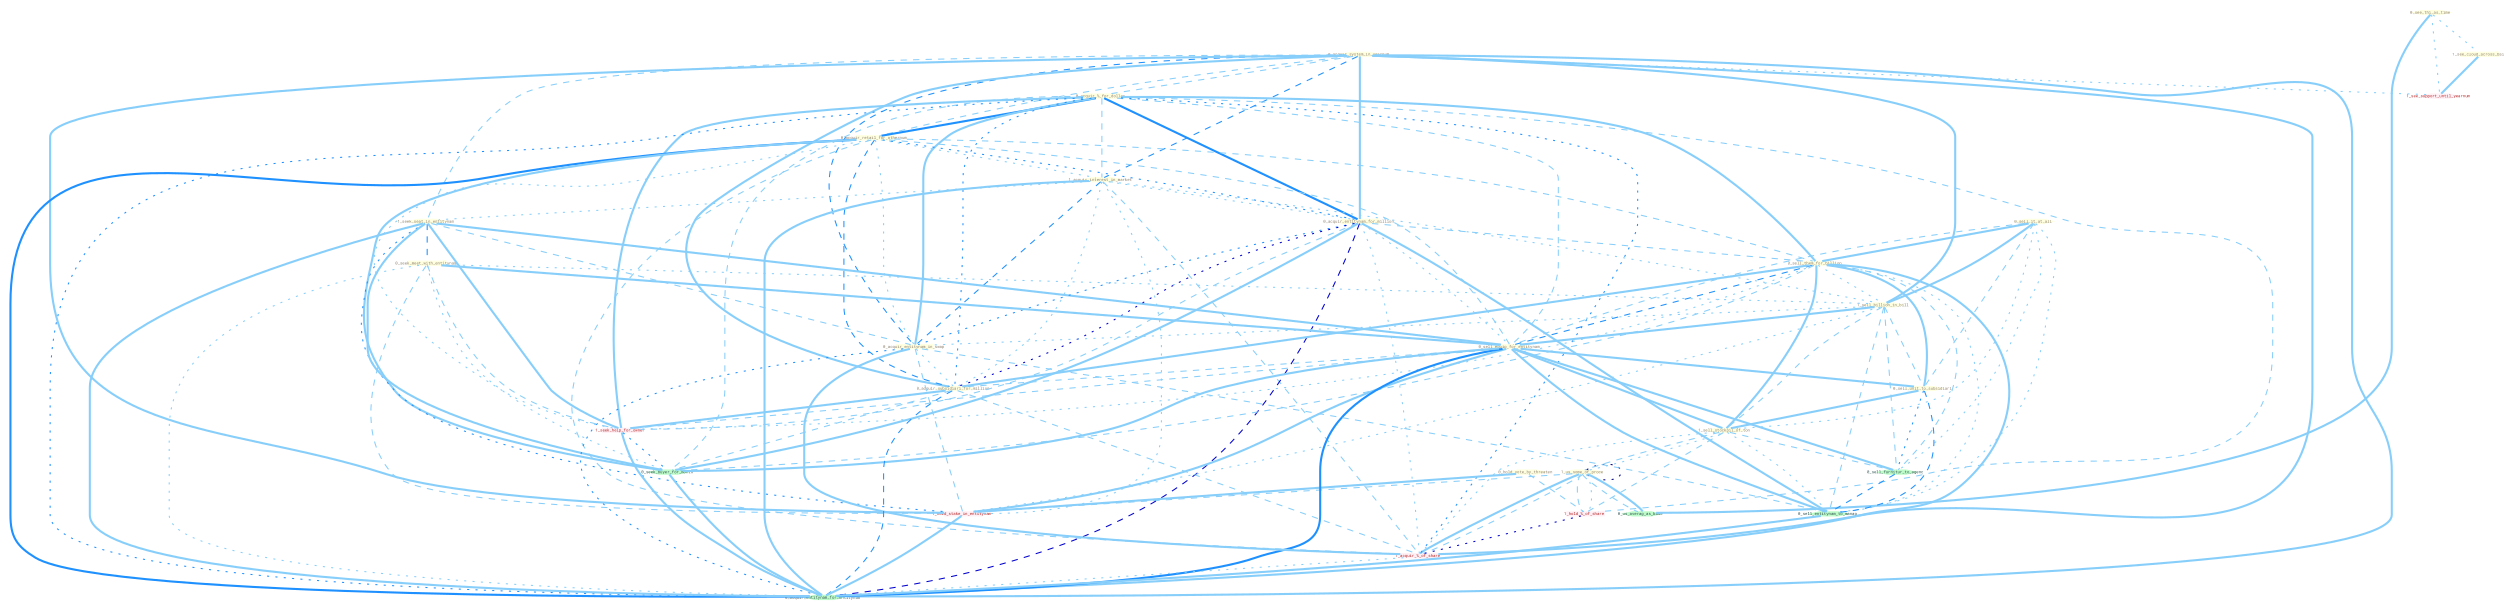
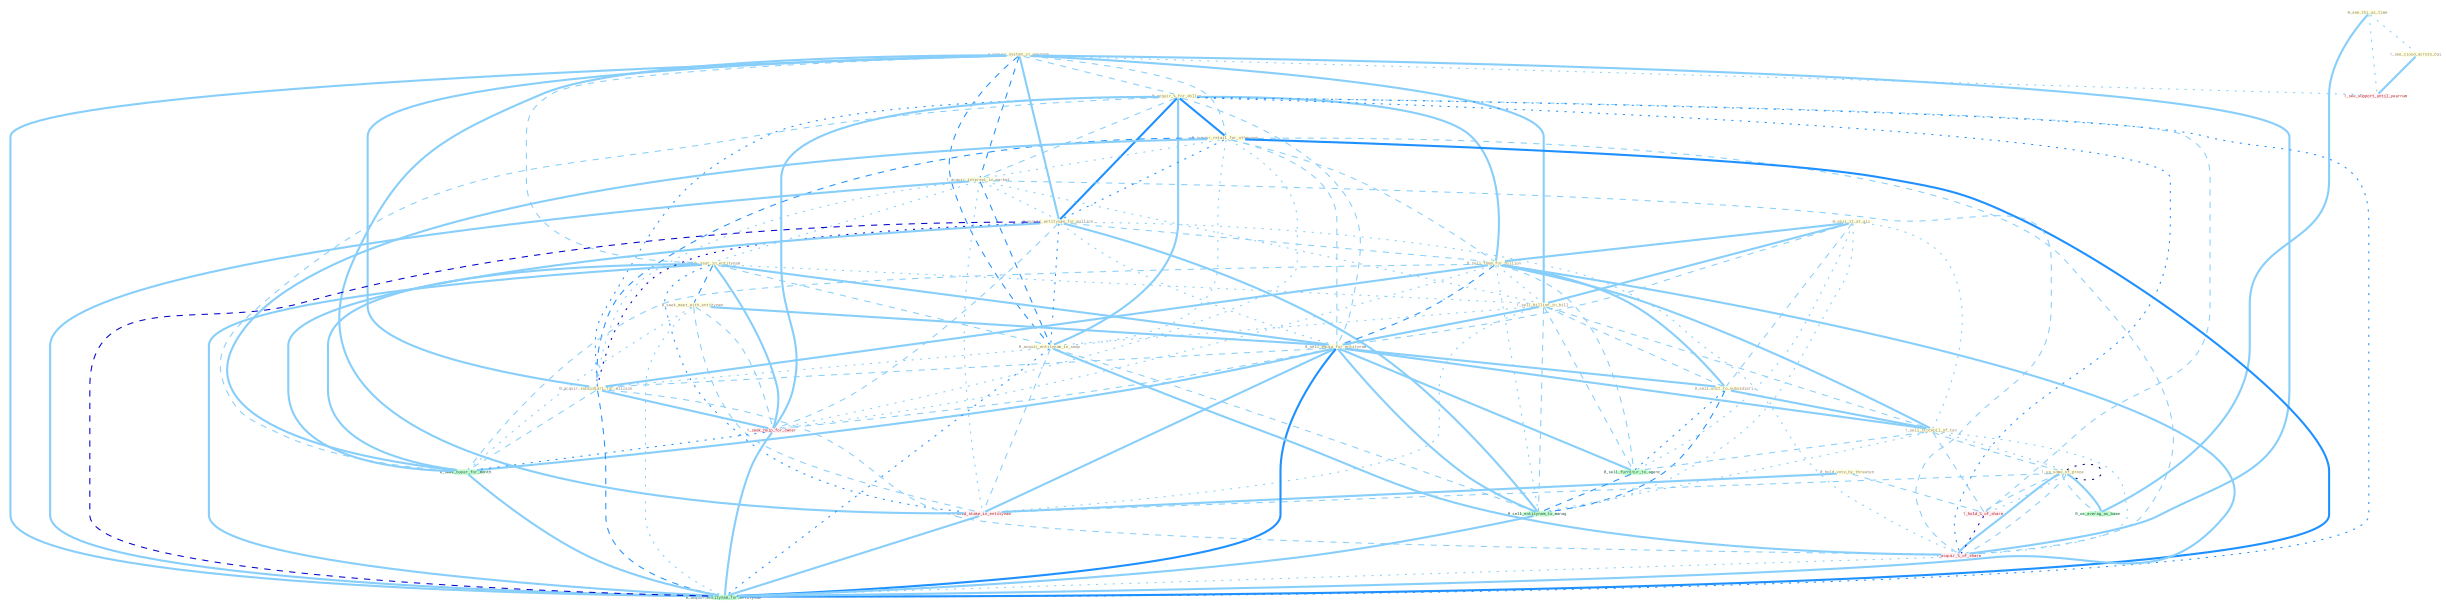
(1159, 284) -> (1129, 284)
